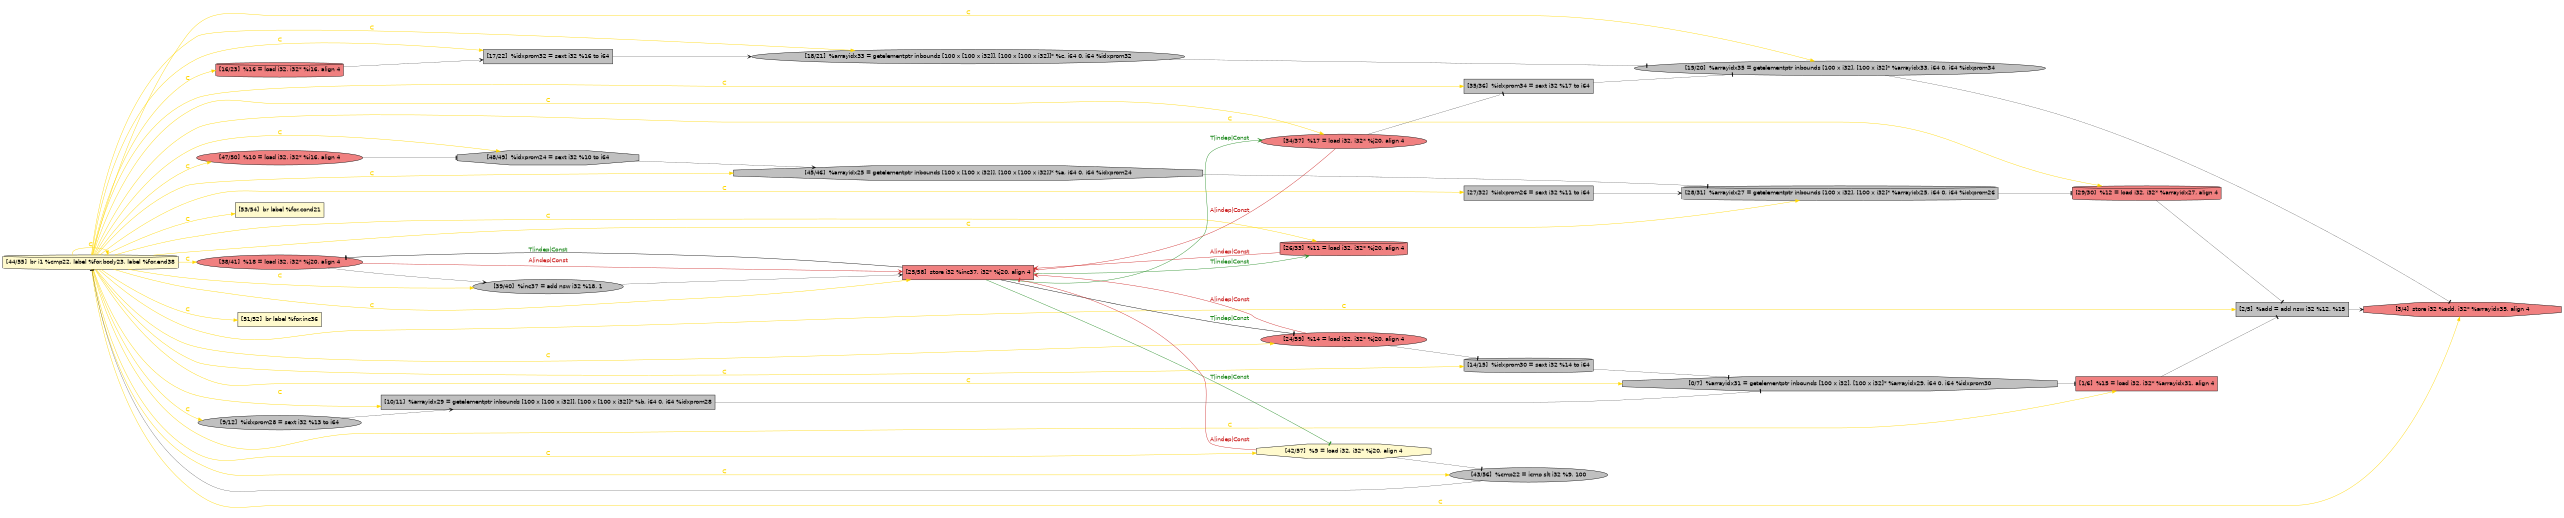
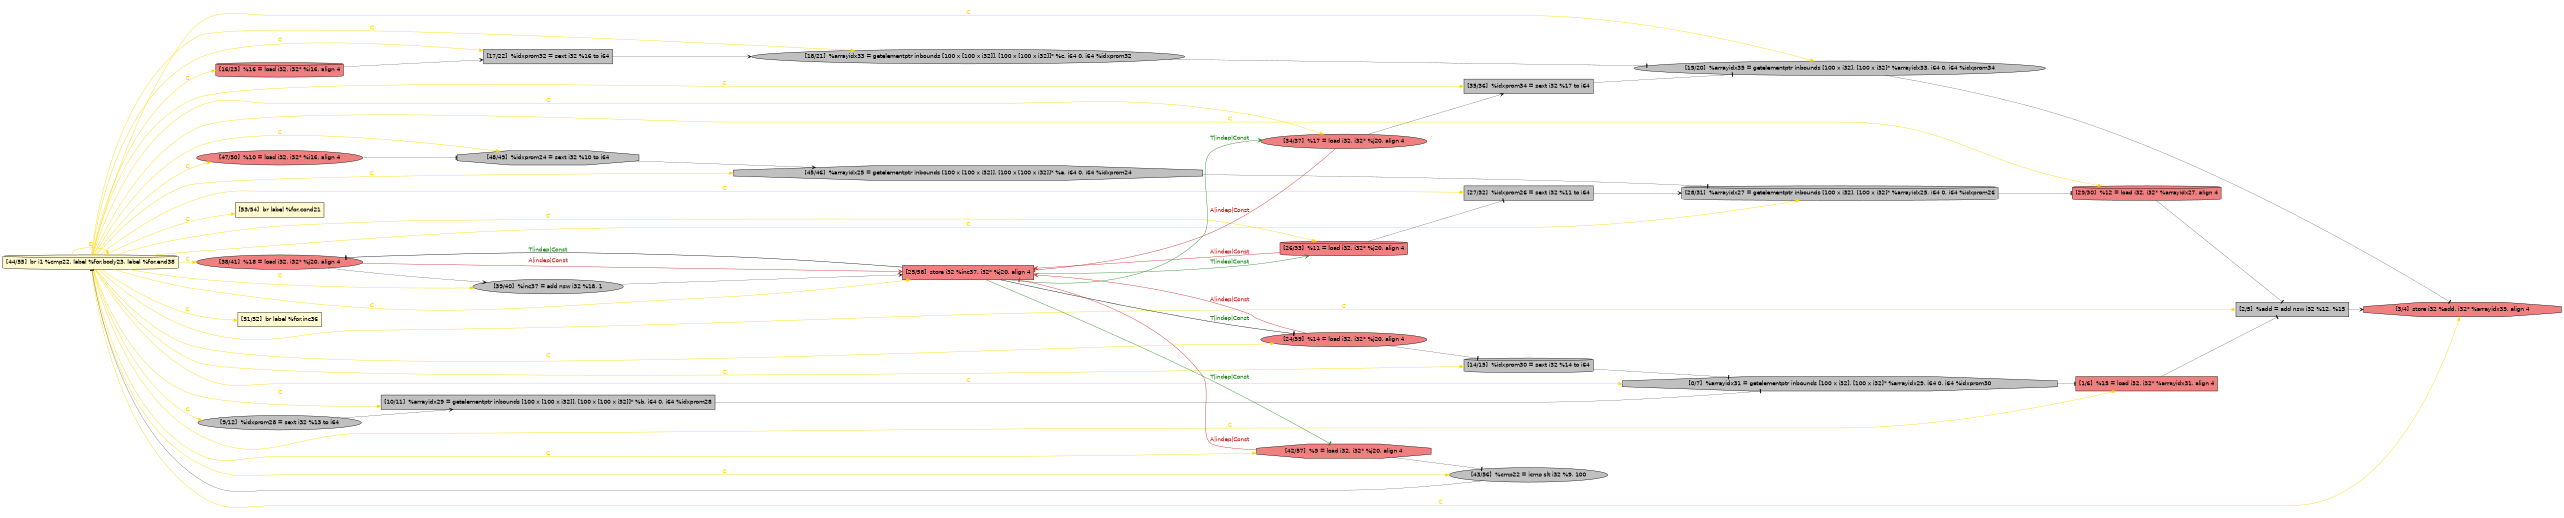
(1434, 115) -> (1434, 115)
none -> (1435, 221)
(1344, 451) -> (1344, 451)
